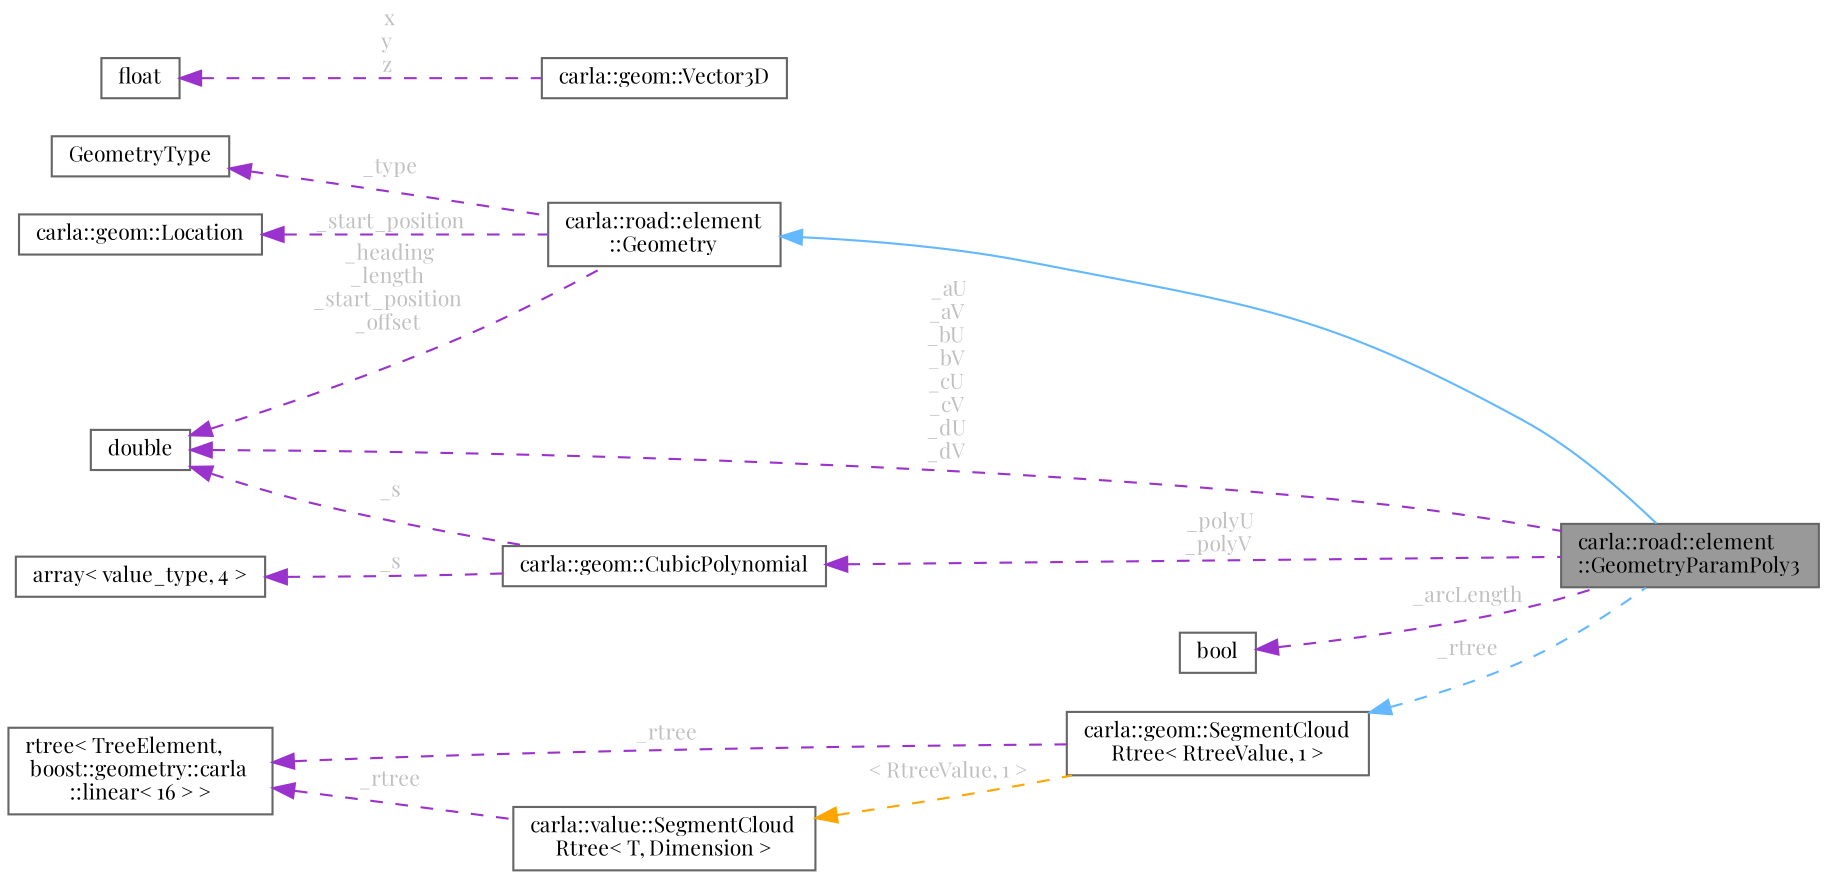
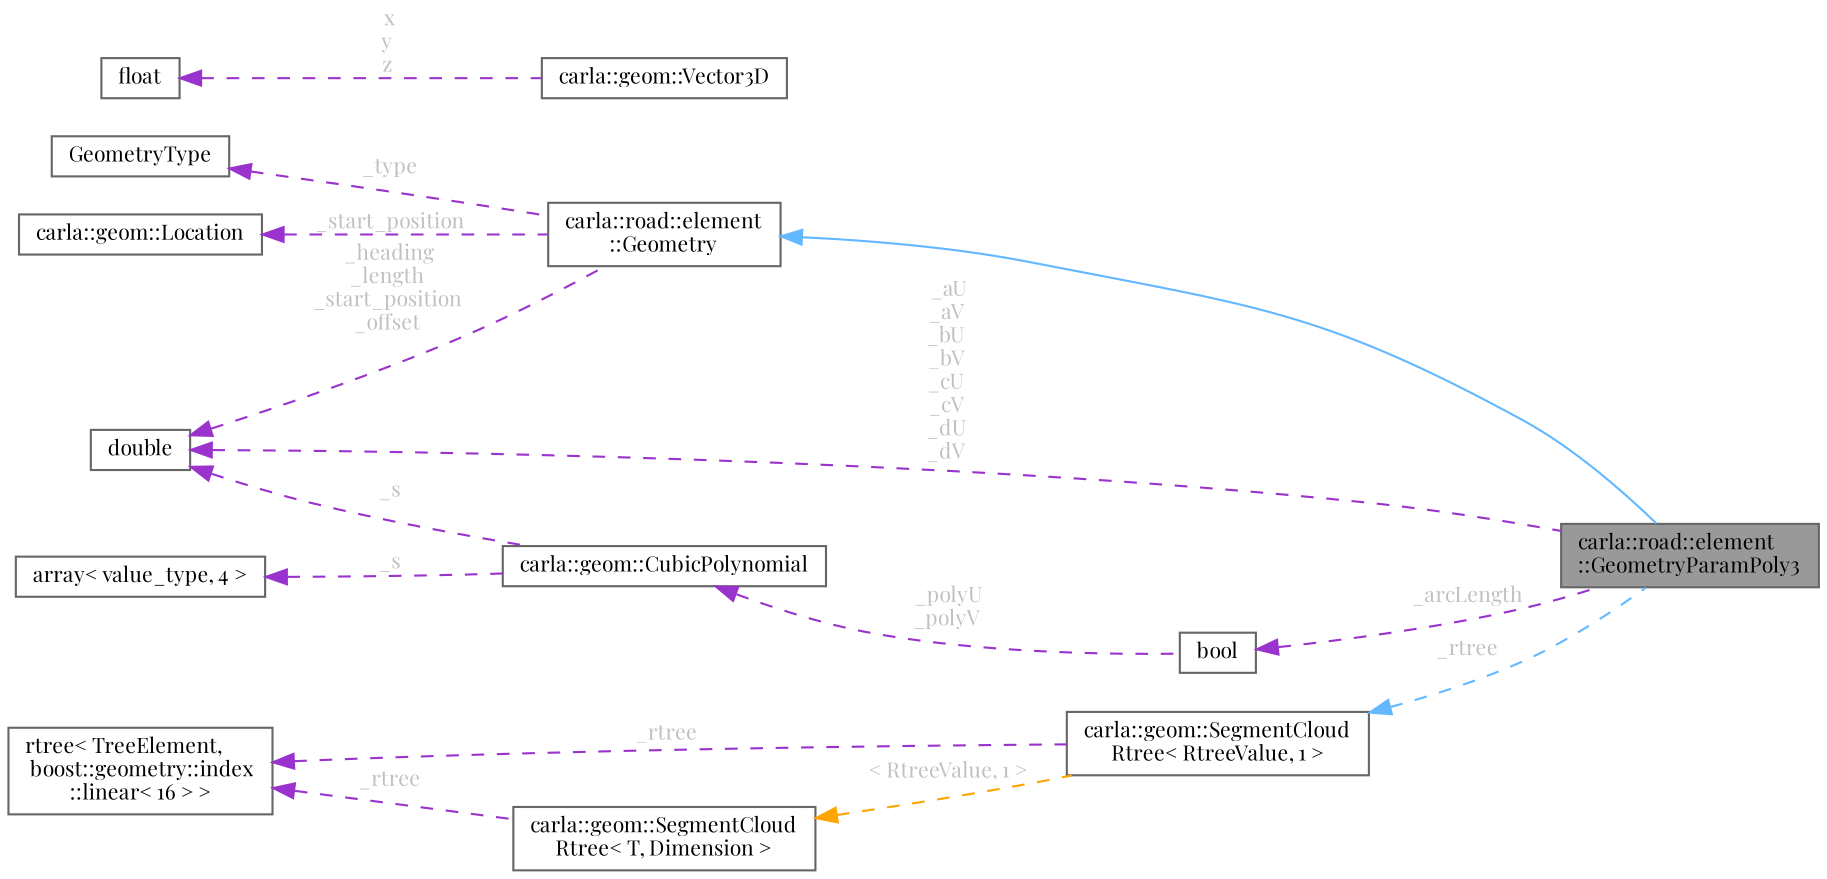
(1204, 561) -> (955, 645)
(140, 771) -> (140, 771)
(664, 839) -> (664, 839)
